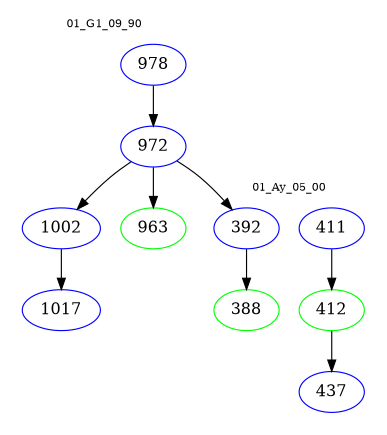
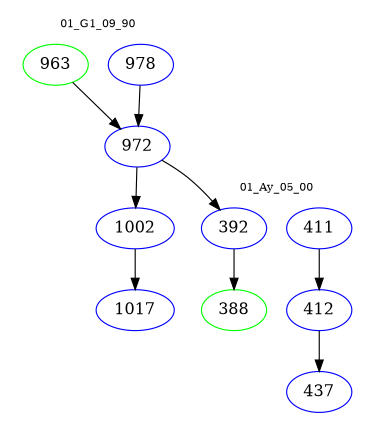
(153, 182) -> (92, 102)
(332, 310) -> (319, 310)
